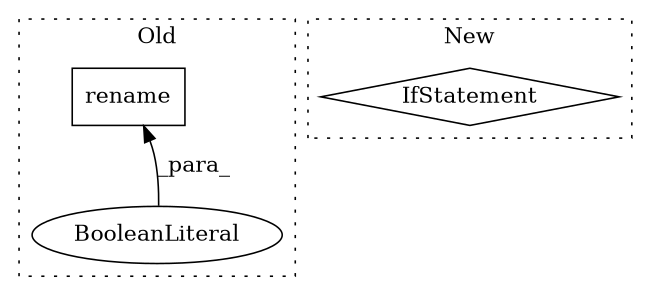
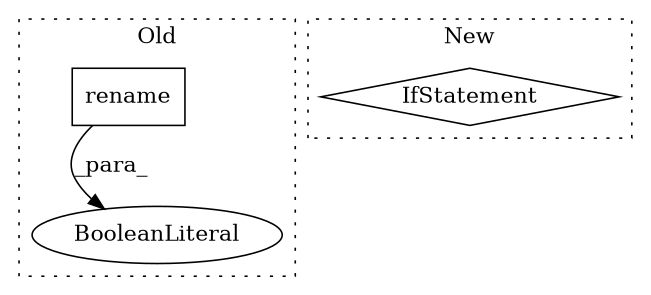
(157, 173) -> (71, 162)
